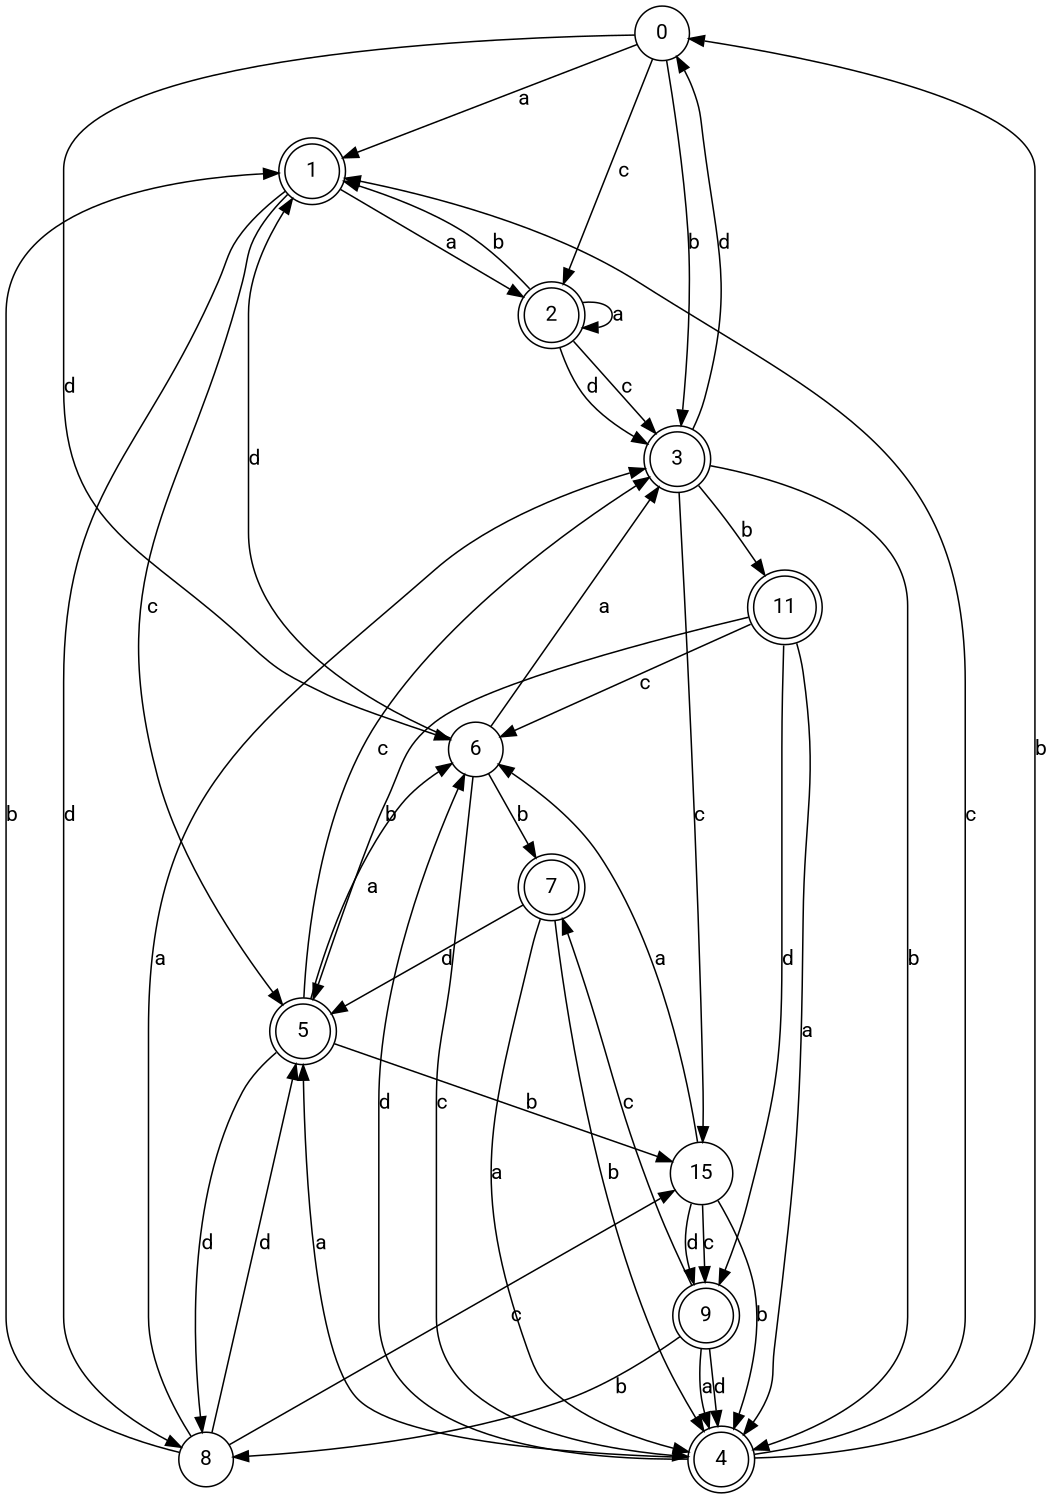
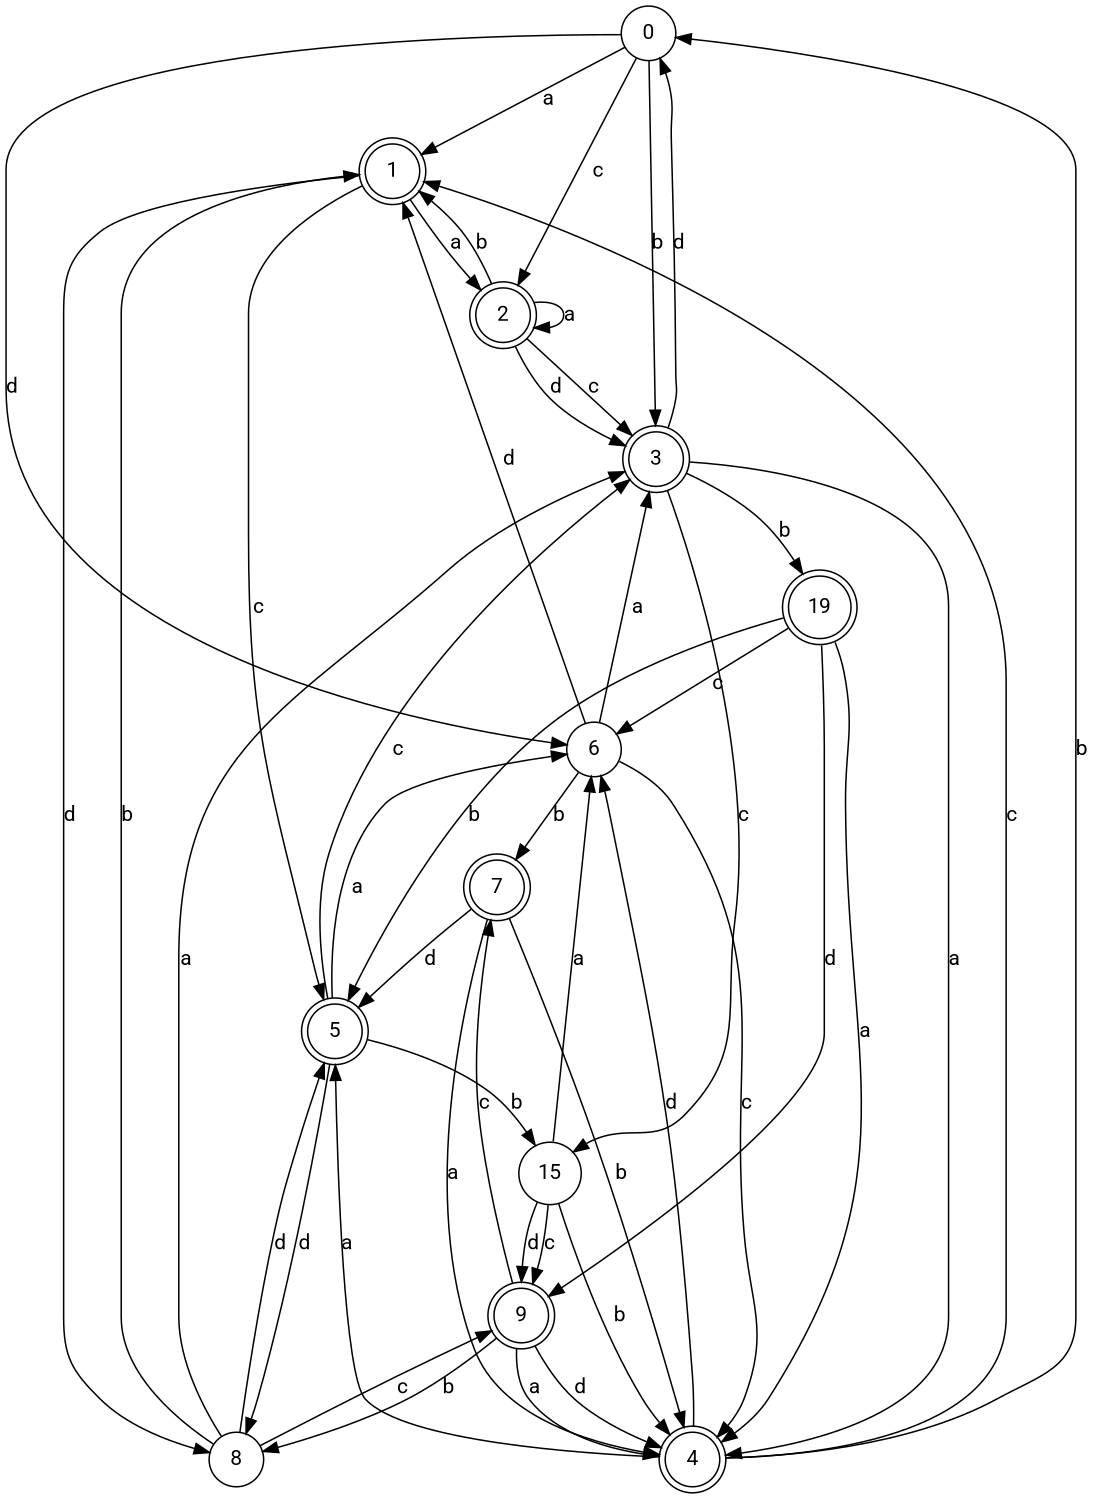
(785, 607) -> (820, 607)
(914, 959) -> (955, 959)
(456, 1315) -> (374, 1388)
